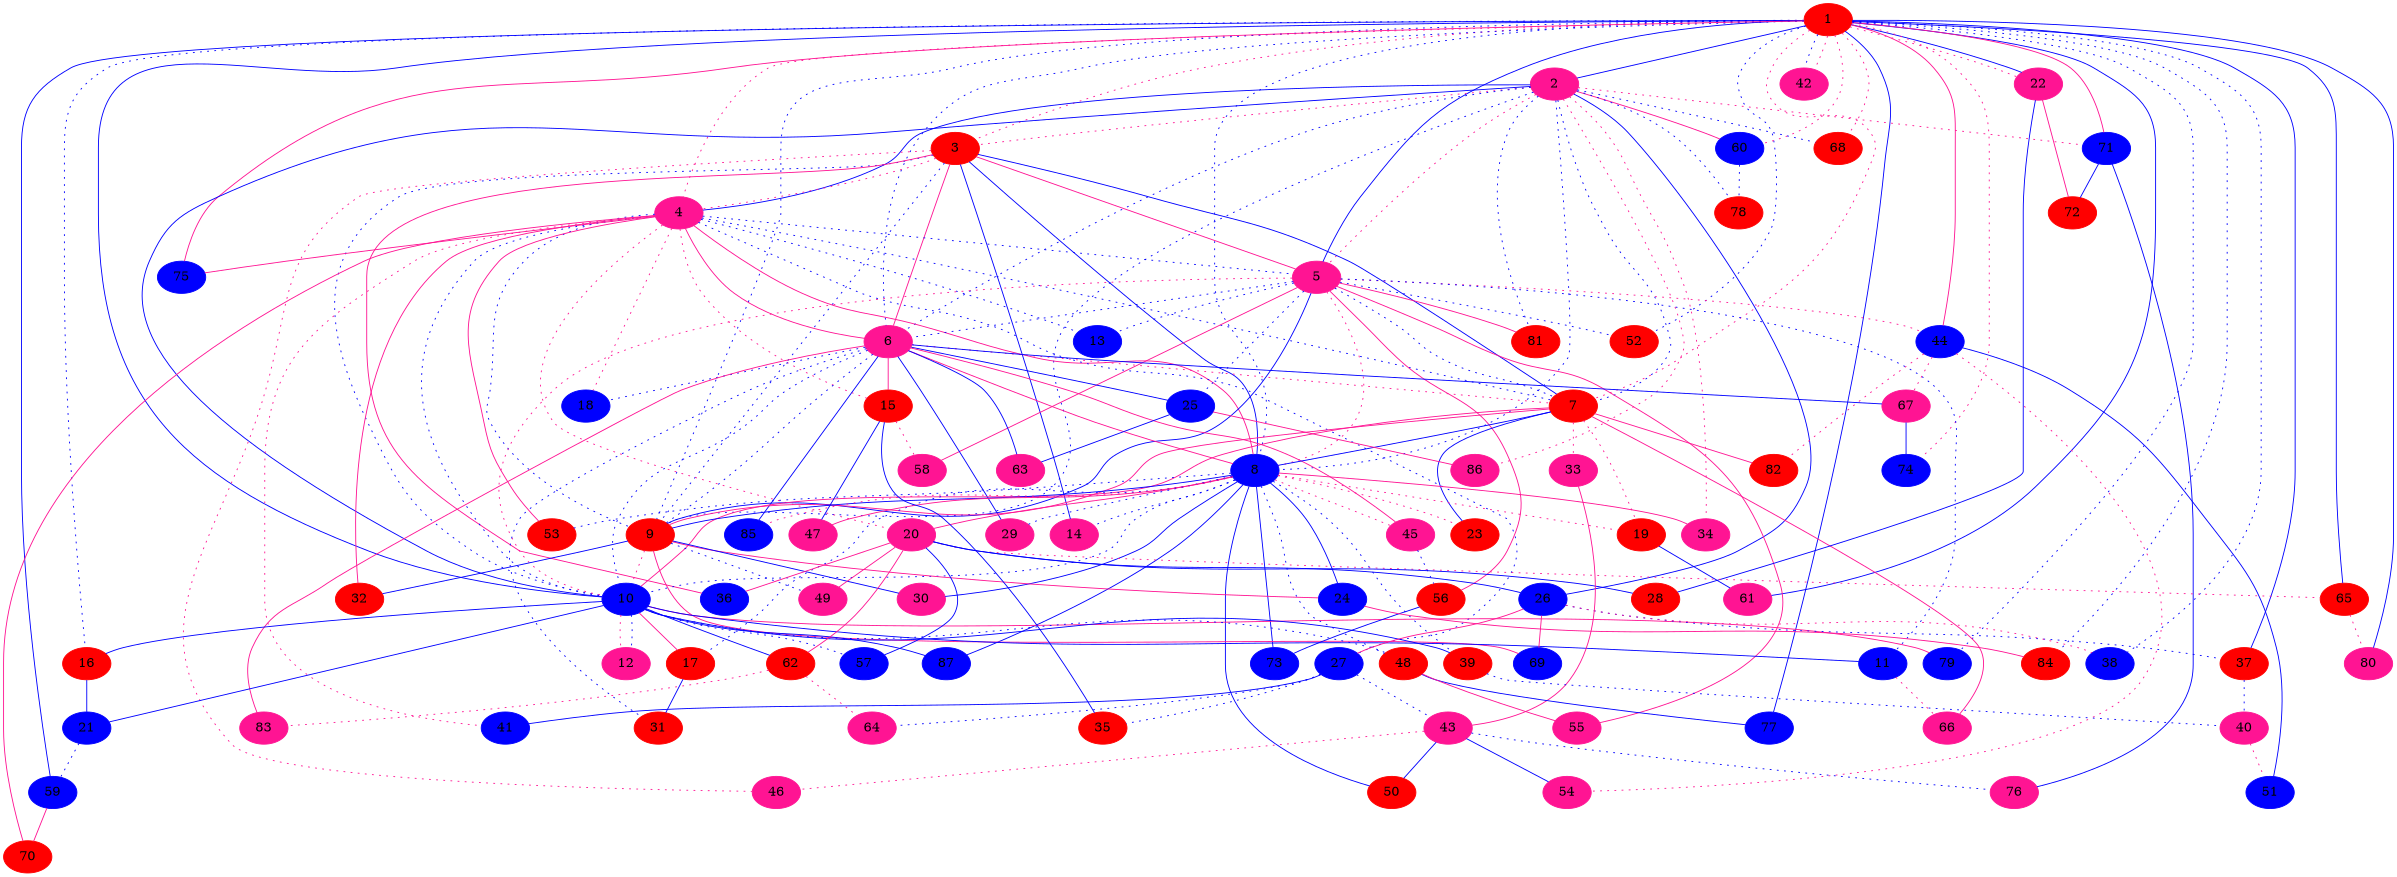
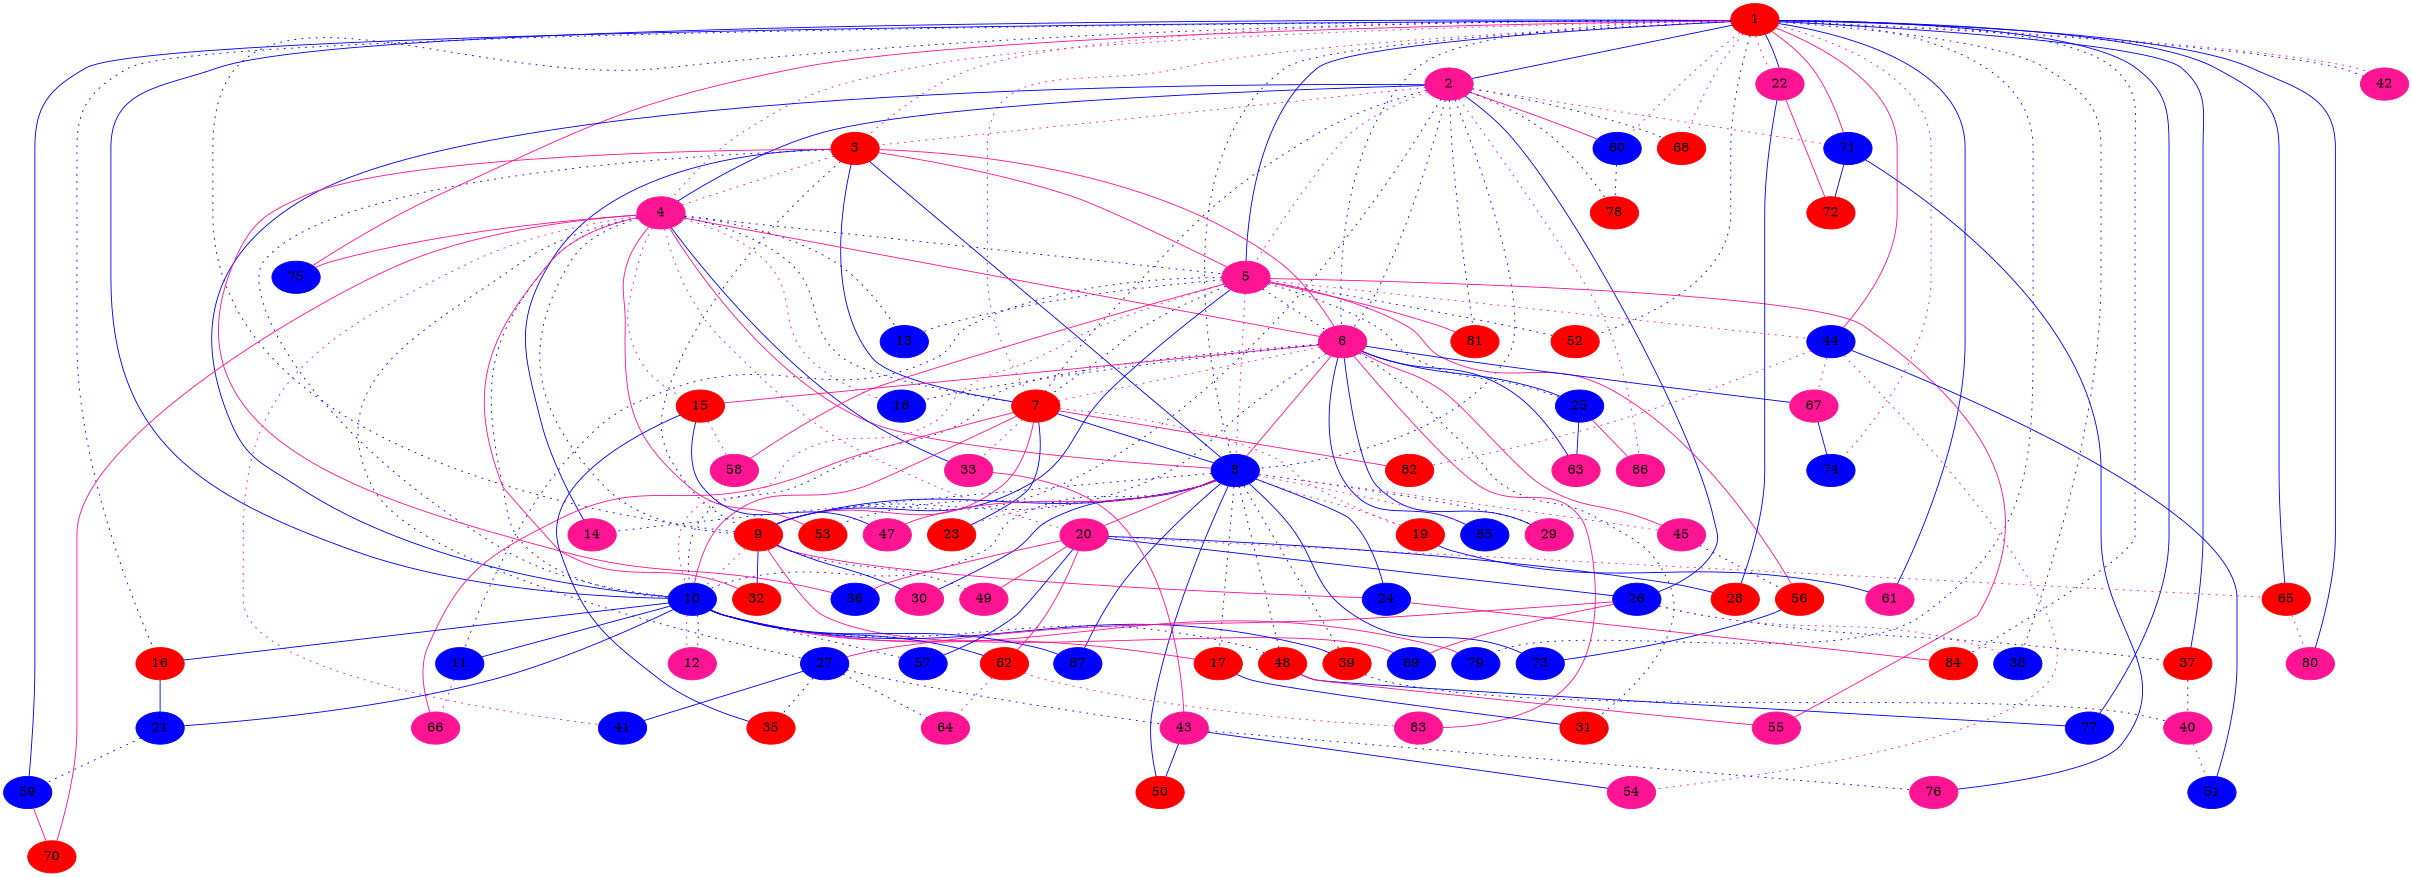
none -> (794, 364)
(1706, 535) -> none
(776, 792) -> none
